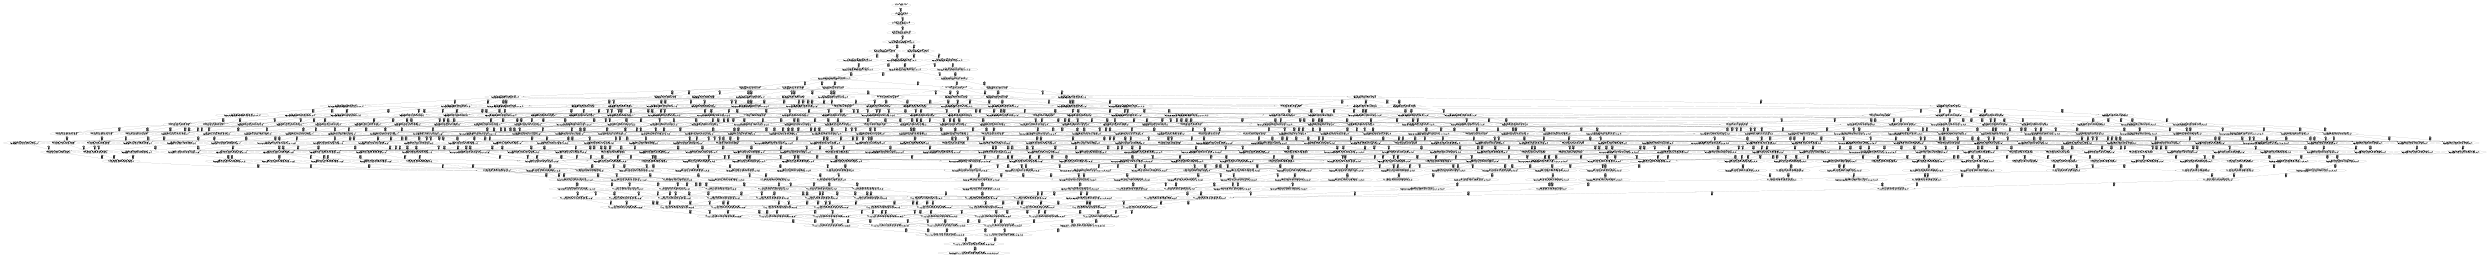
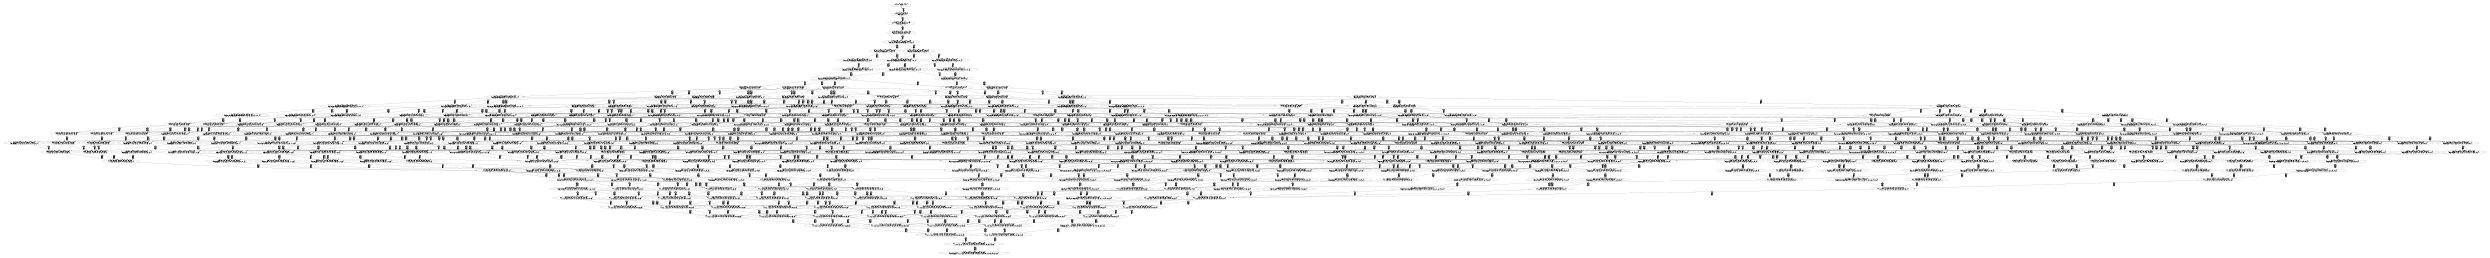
(899, 9) -> (902, 10)
